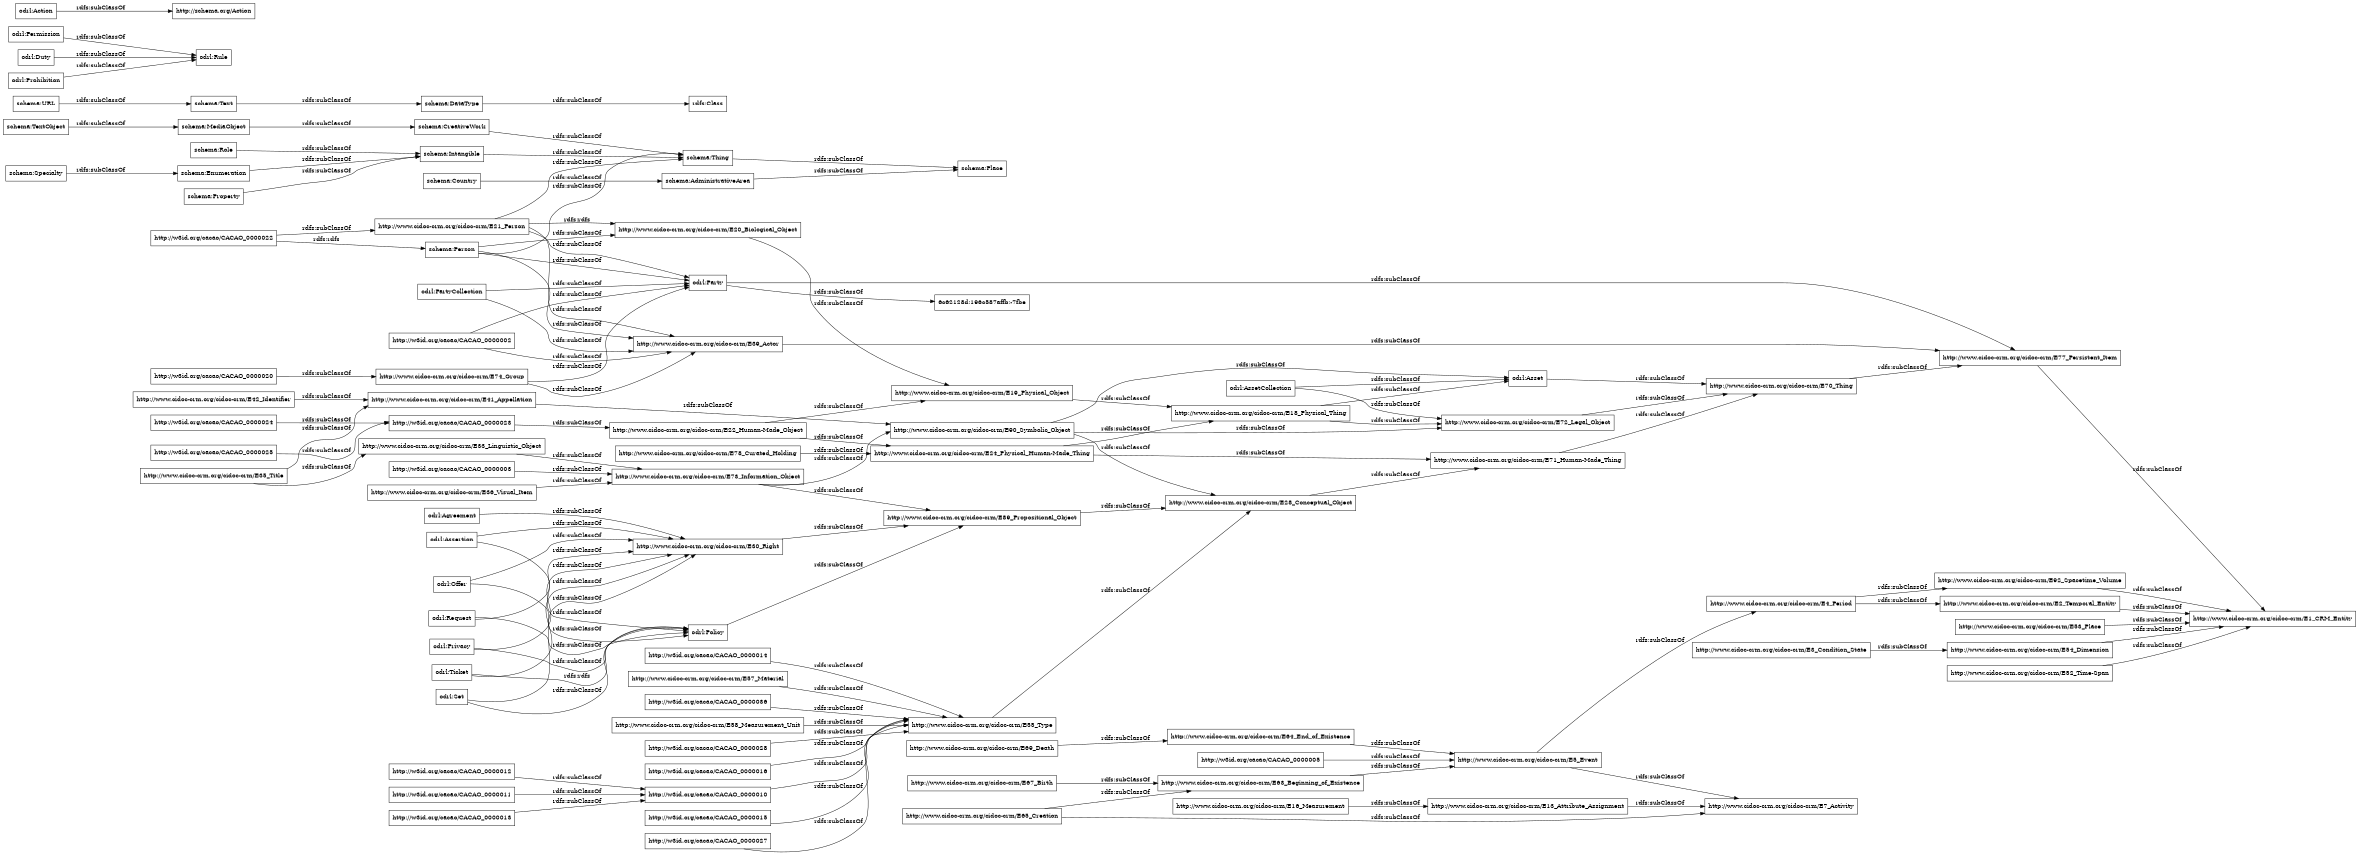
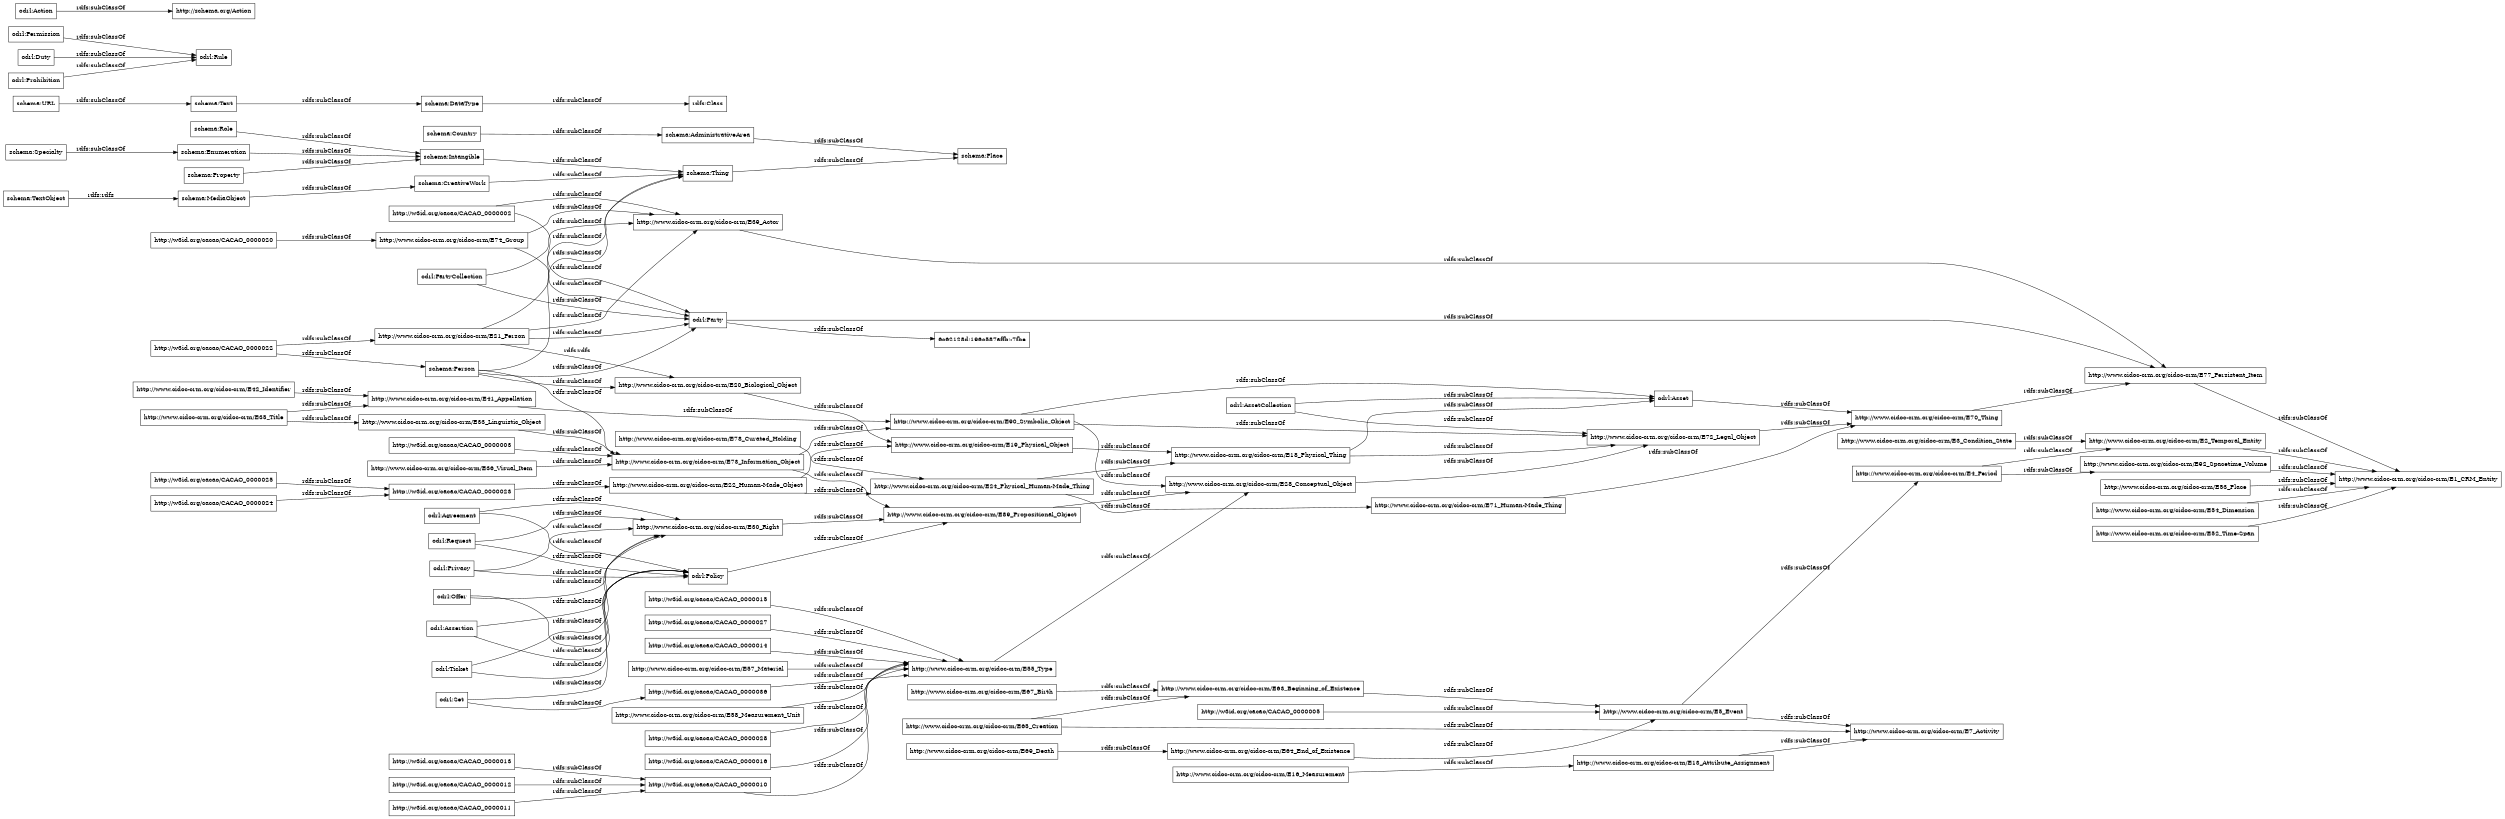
(101, 124) -> (101, 195)
(327, 240) -> (327, 353)
(547, 310) -> (555, 397)
(1392, 482) -> (1501, 473)
none -> (575, 552)
(556, 606) -> (555, 710)
(1907, 650) -> (2048, 441)
(577, 676) -> (577, 665)
